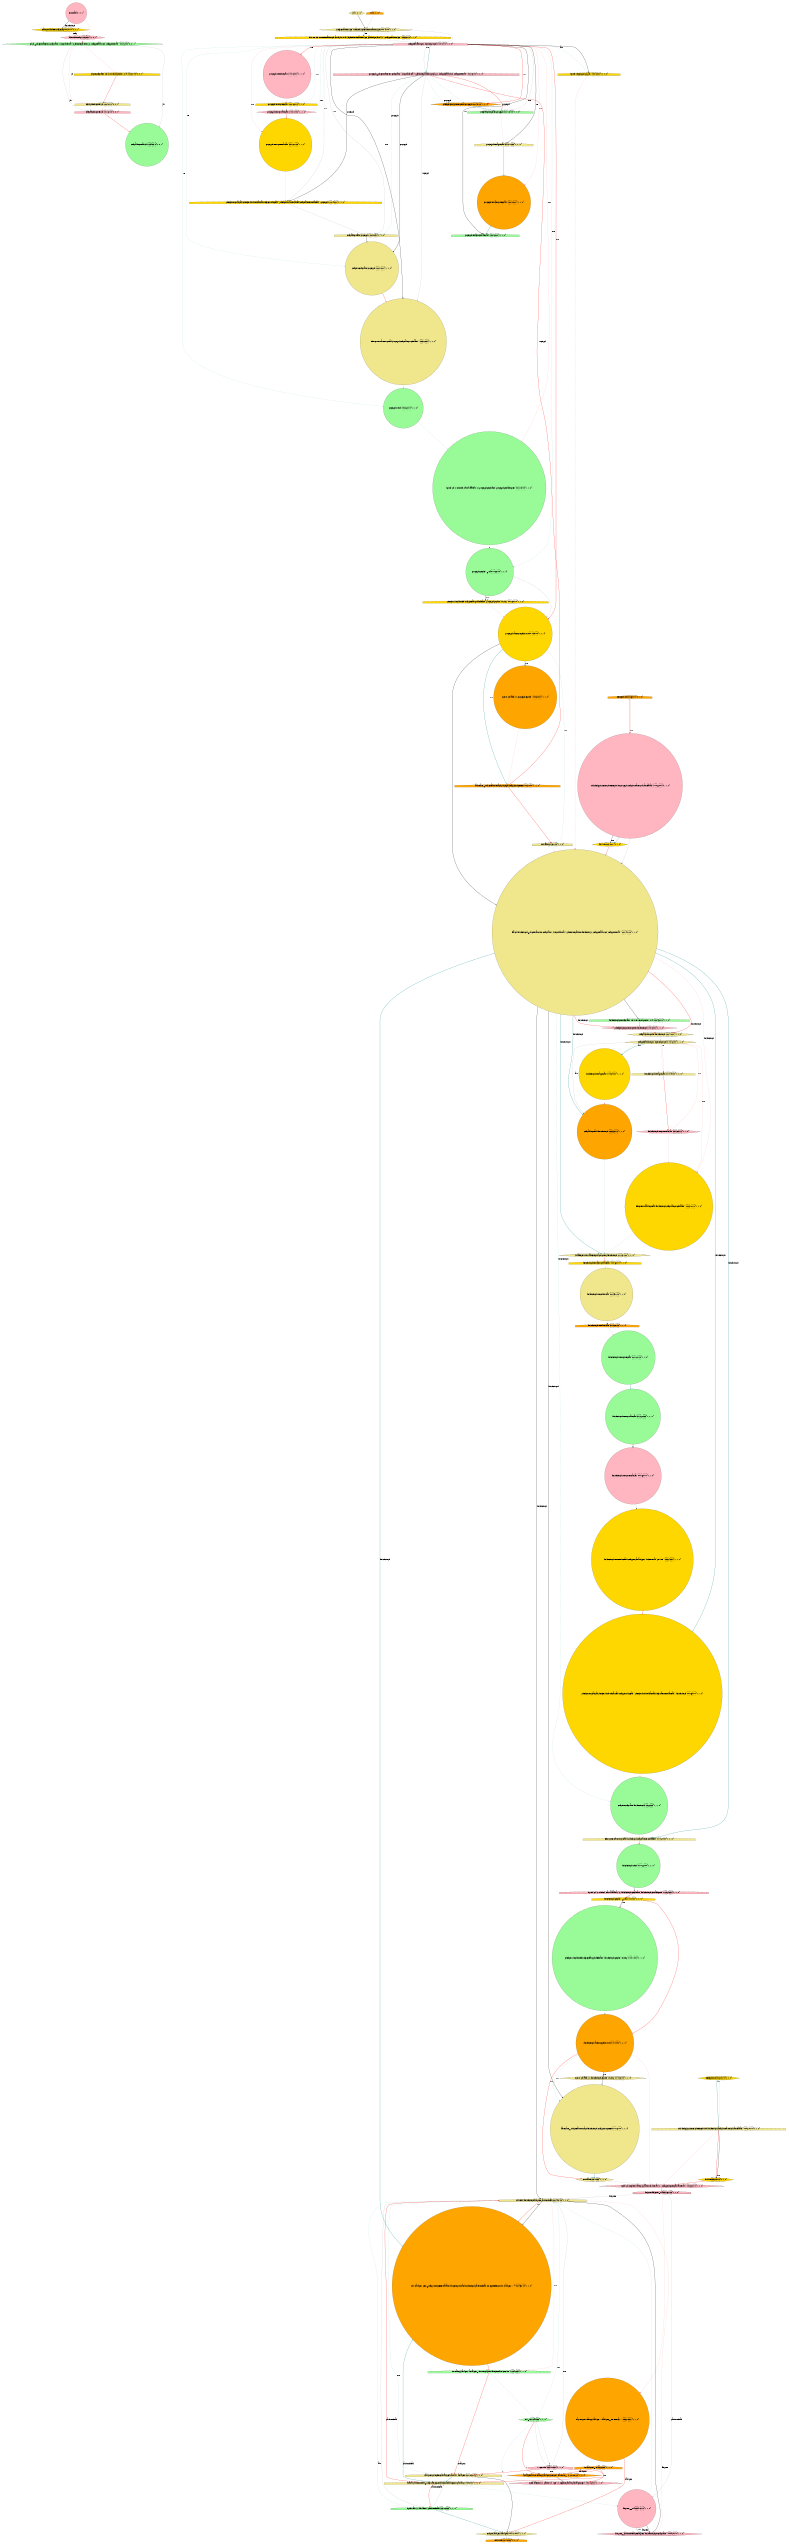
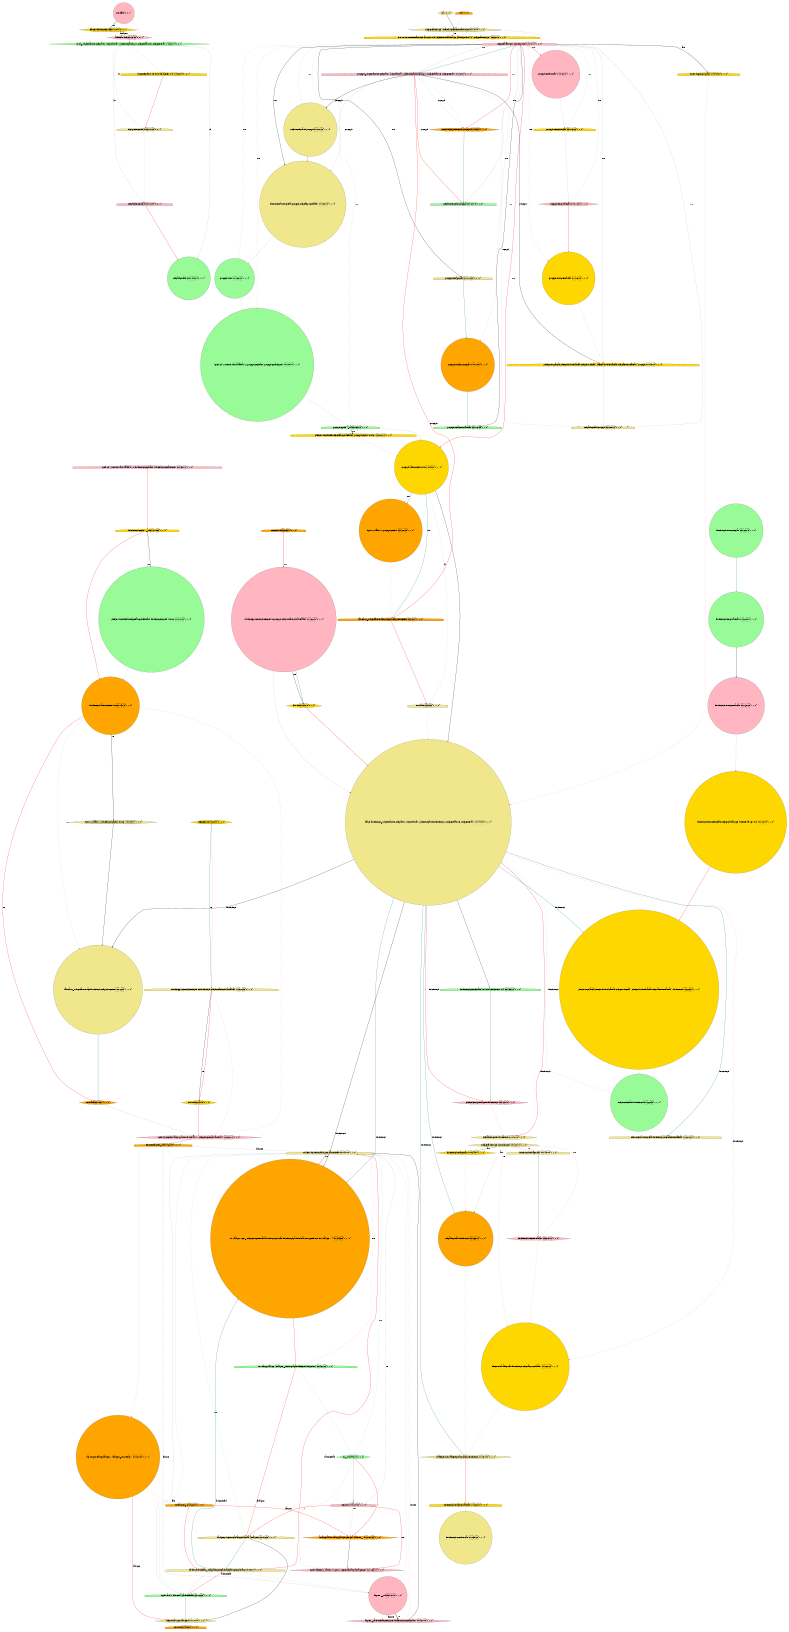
(70, 26) -> (114, 26)
(75, 34) -> (124, 34)
(366, 239) -> none
(490, 572) -> (350, 428)
(566, 731) -> (445, 564)
(605, 1074) -> (466, 1153)
(666, 1102) -> (538, 1195)
(607, 1326) -> none
(638, 1866) -> none
(595, 2180) -> (98, 1103)
(662, 2193) -> (163, 1145)
(677, 2420) -> (166, 1457)
